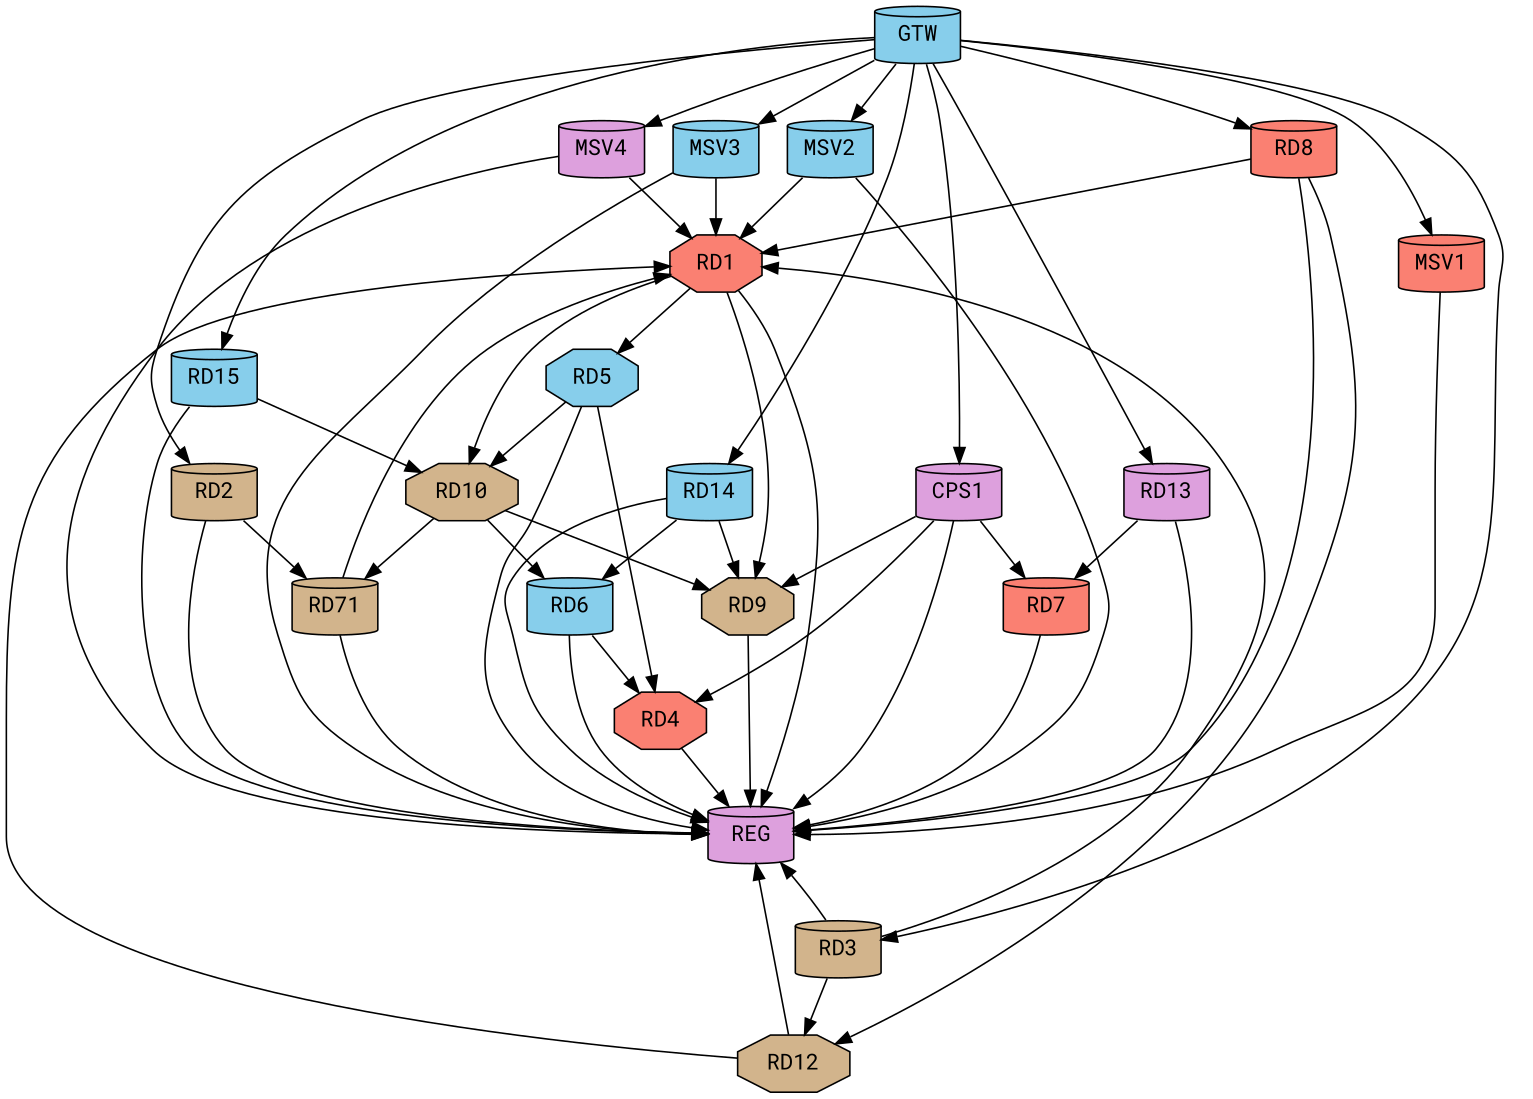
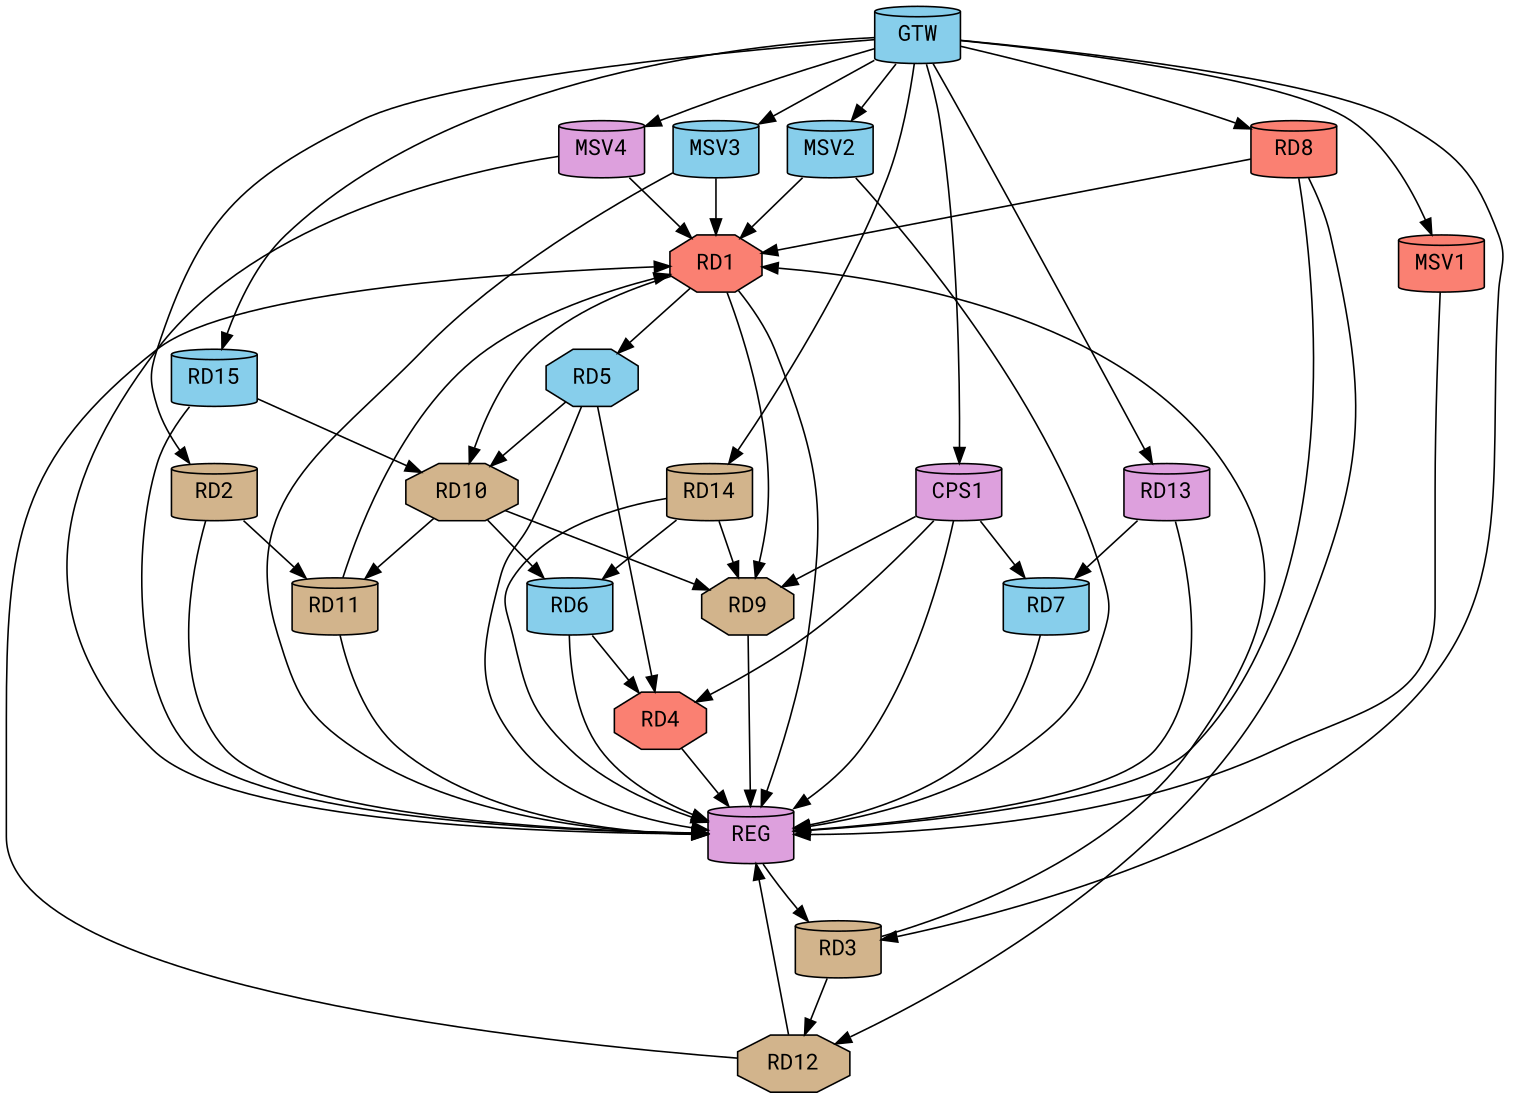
(710, 492) -> (710, 492)
(335, 606) -> (335, 606)
(1046, 606) -> (1046, 606)
(809, 897) -> (780, 887)
